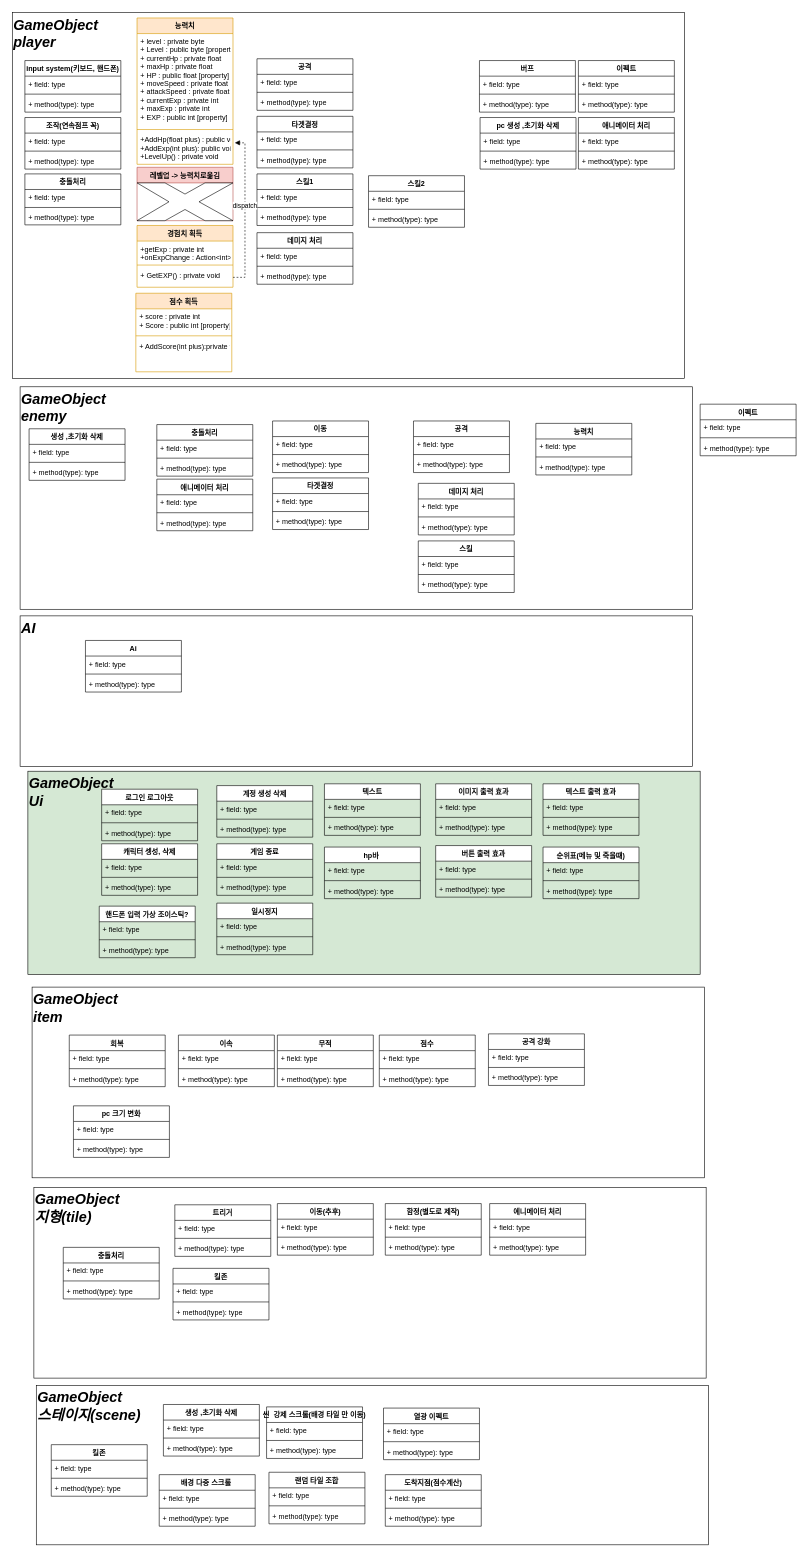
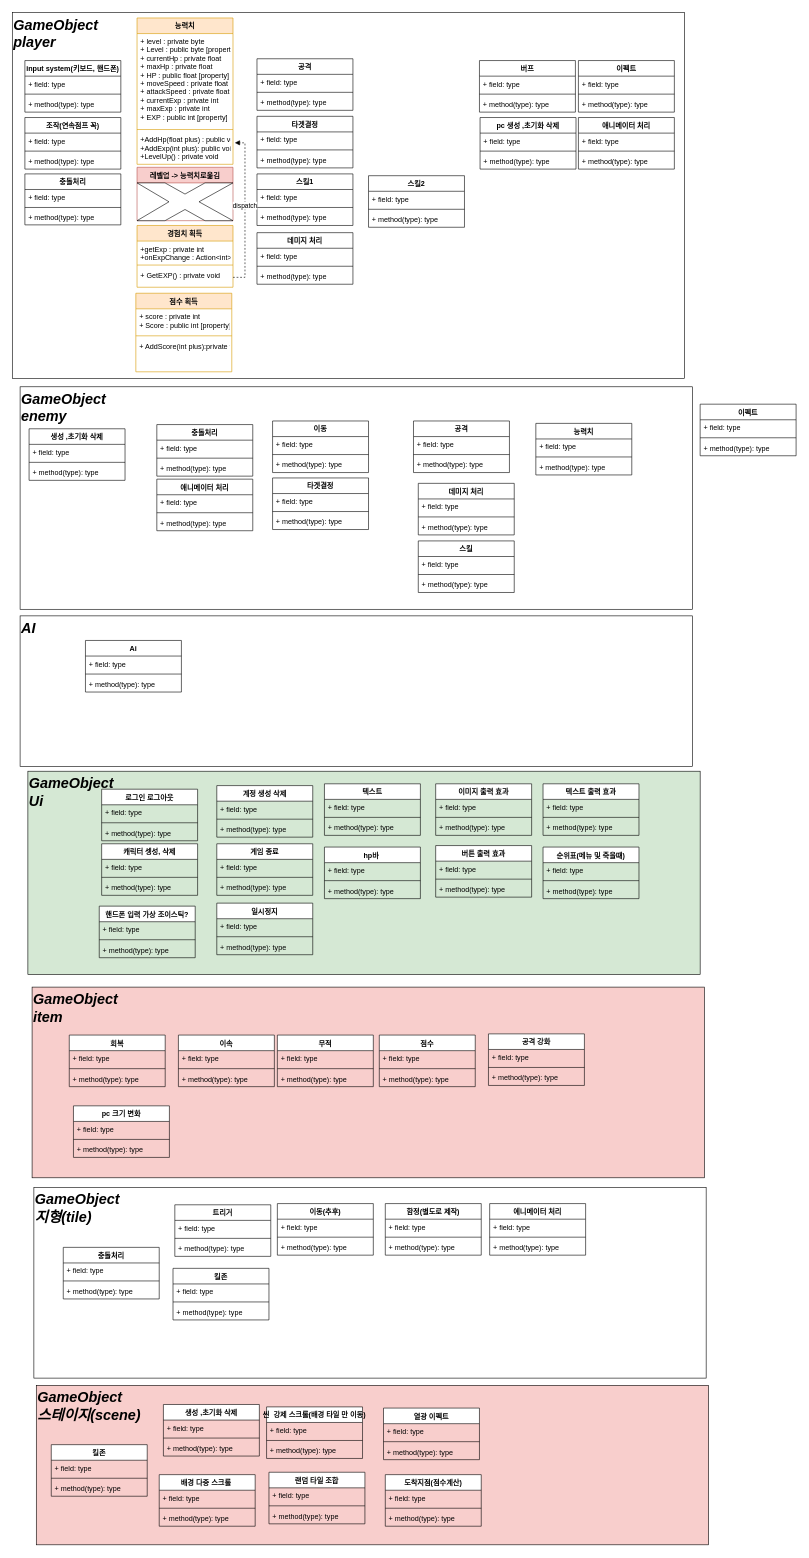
(368, 1083) -> (368, 1083)
(373, 1466) -> (373, 1466)
